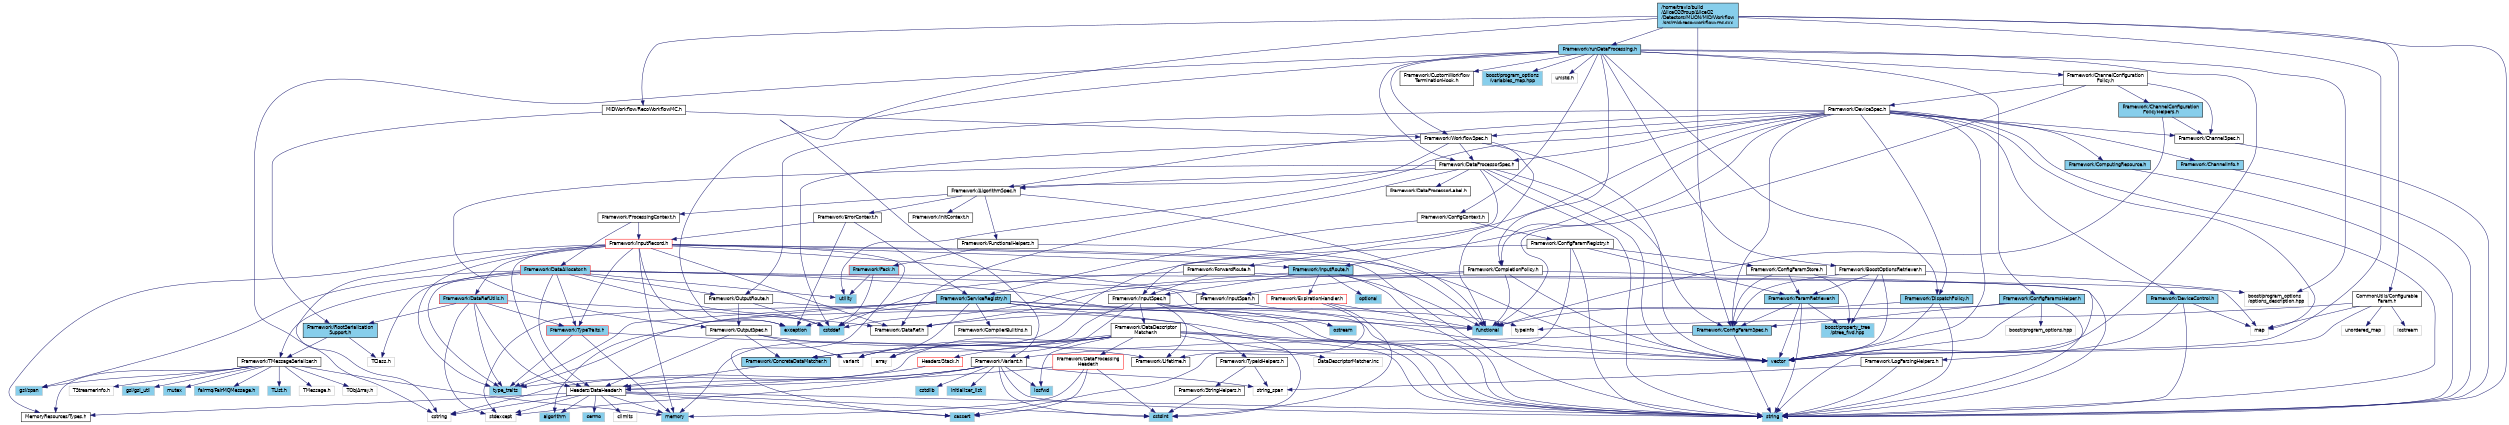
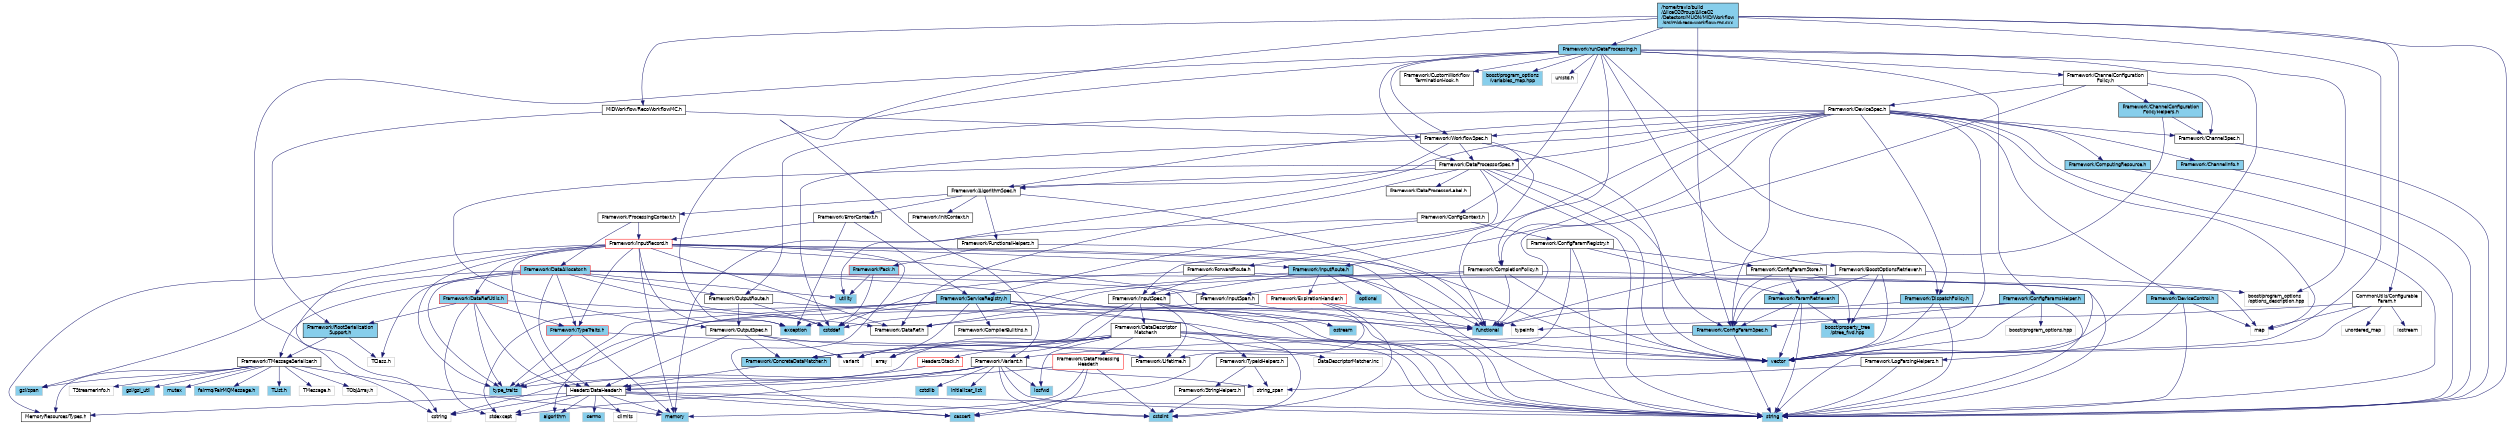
(1090, 300) -> (1013, 234)
